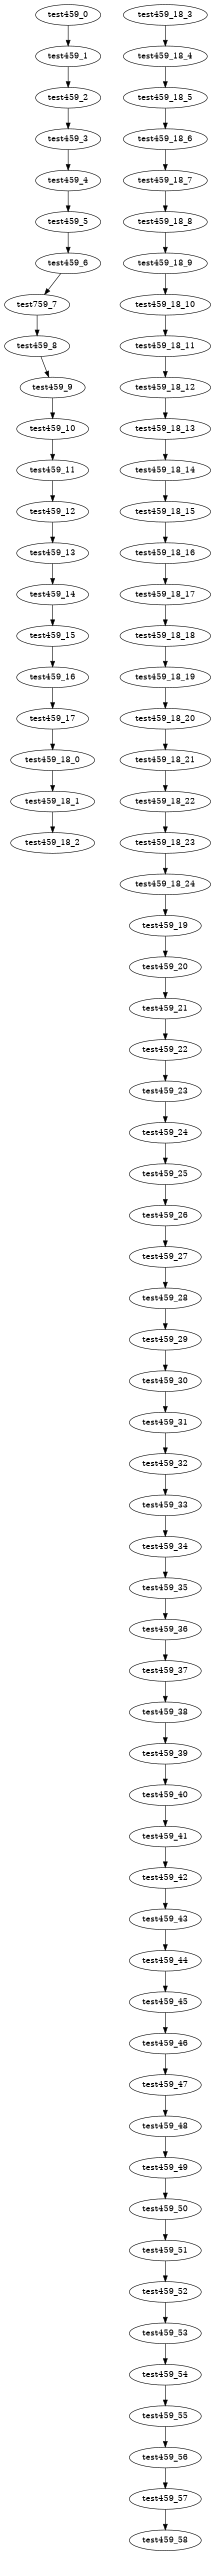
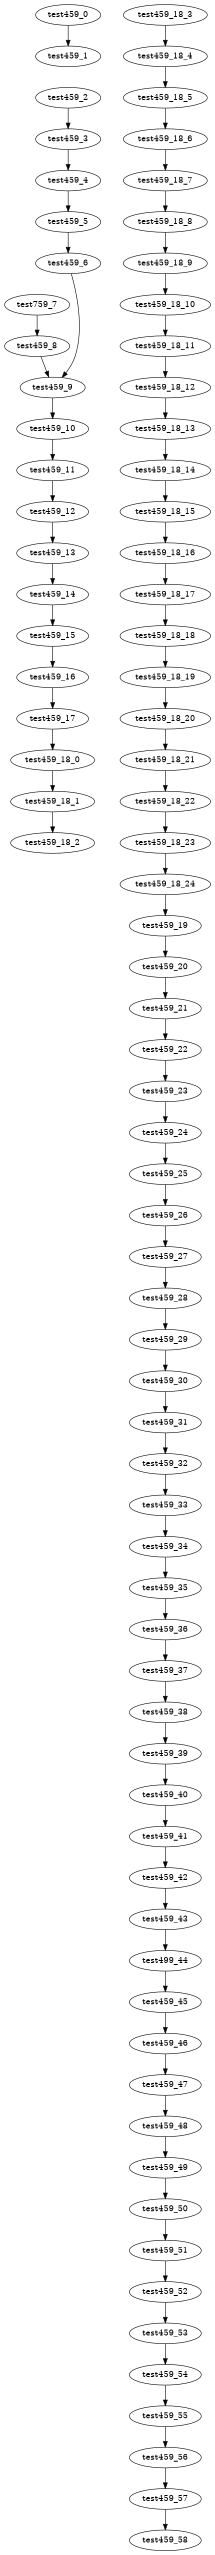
(68, 74) -> none
(54, 282) -> (79, 324)
(165, 1961) -> (165, 1961)
